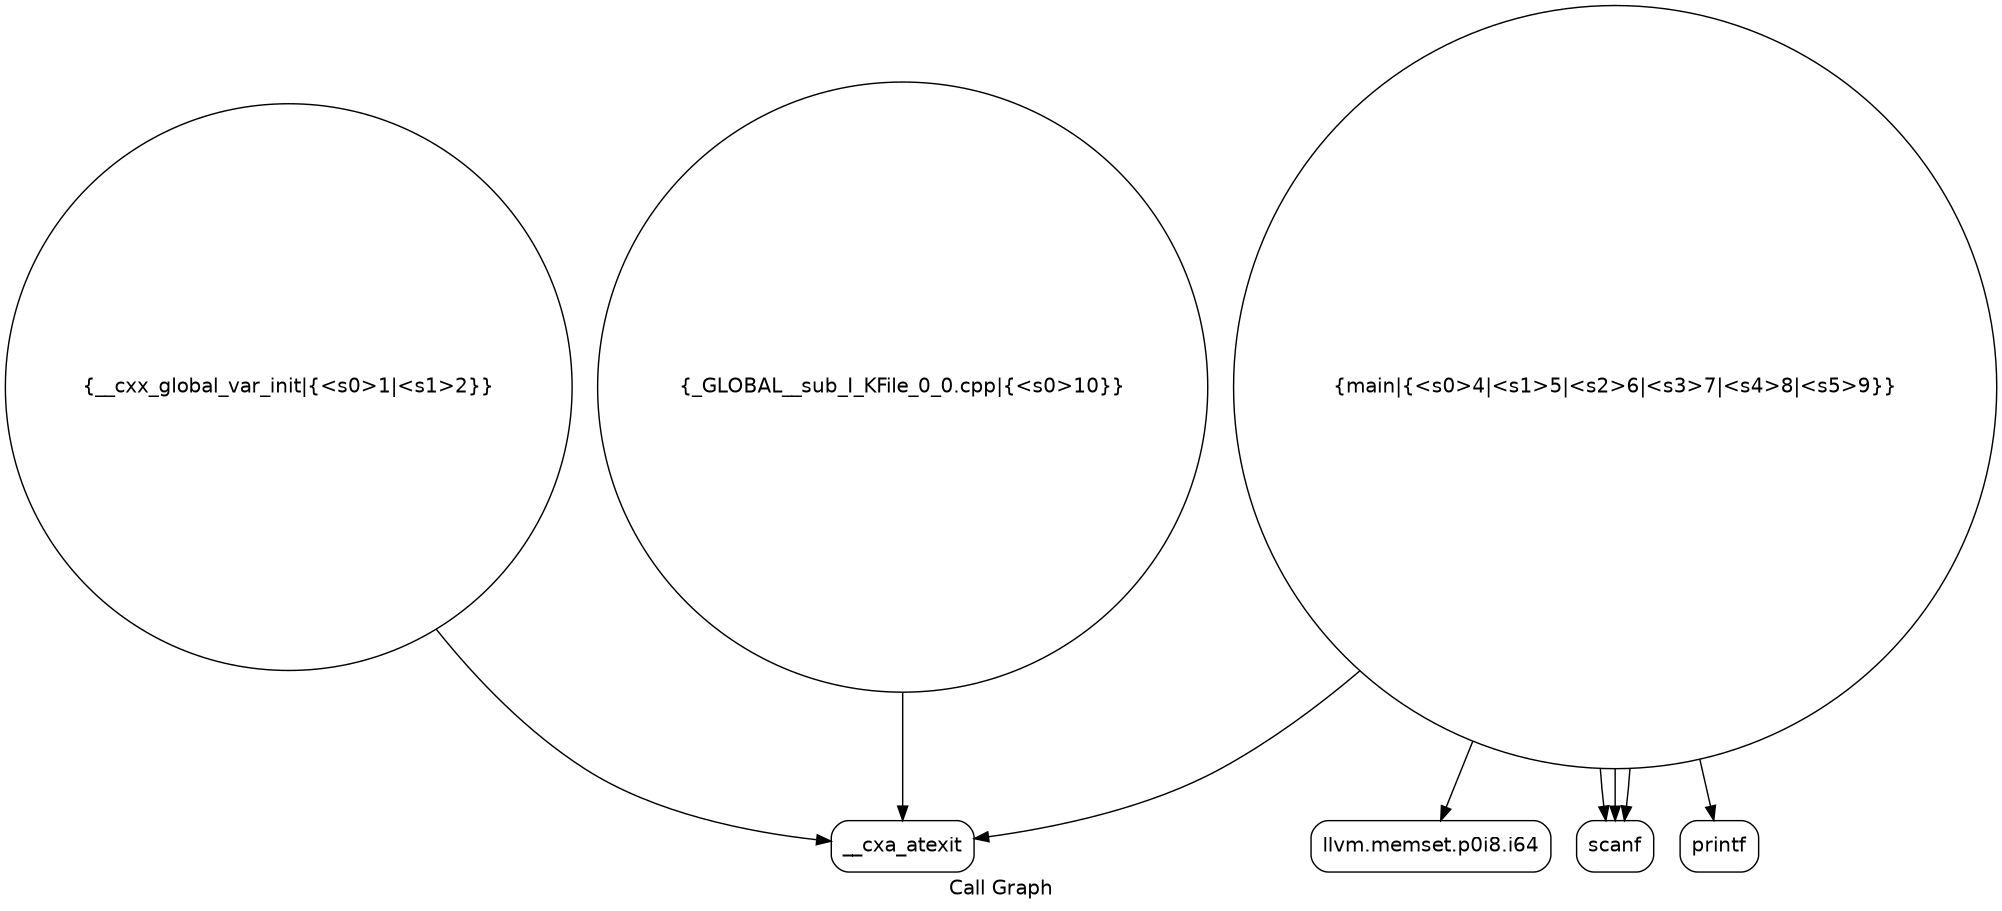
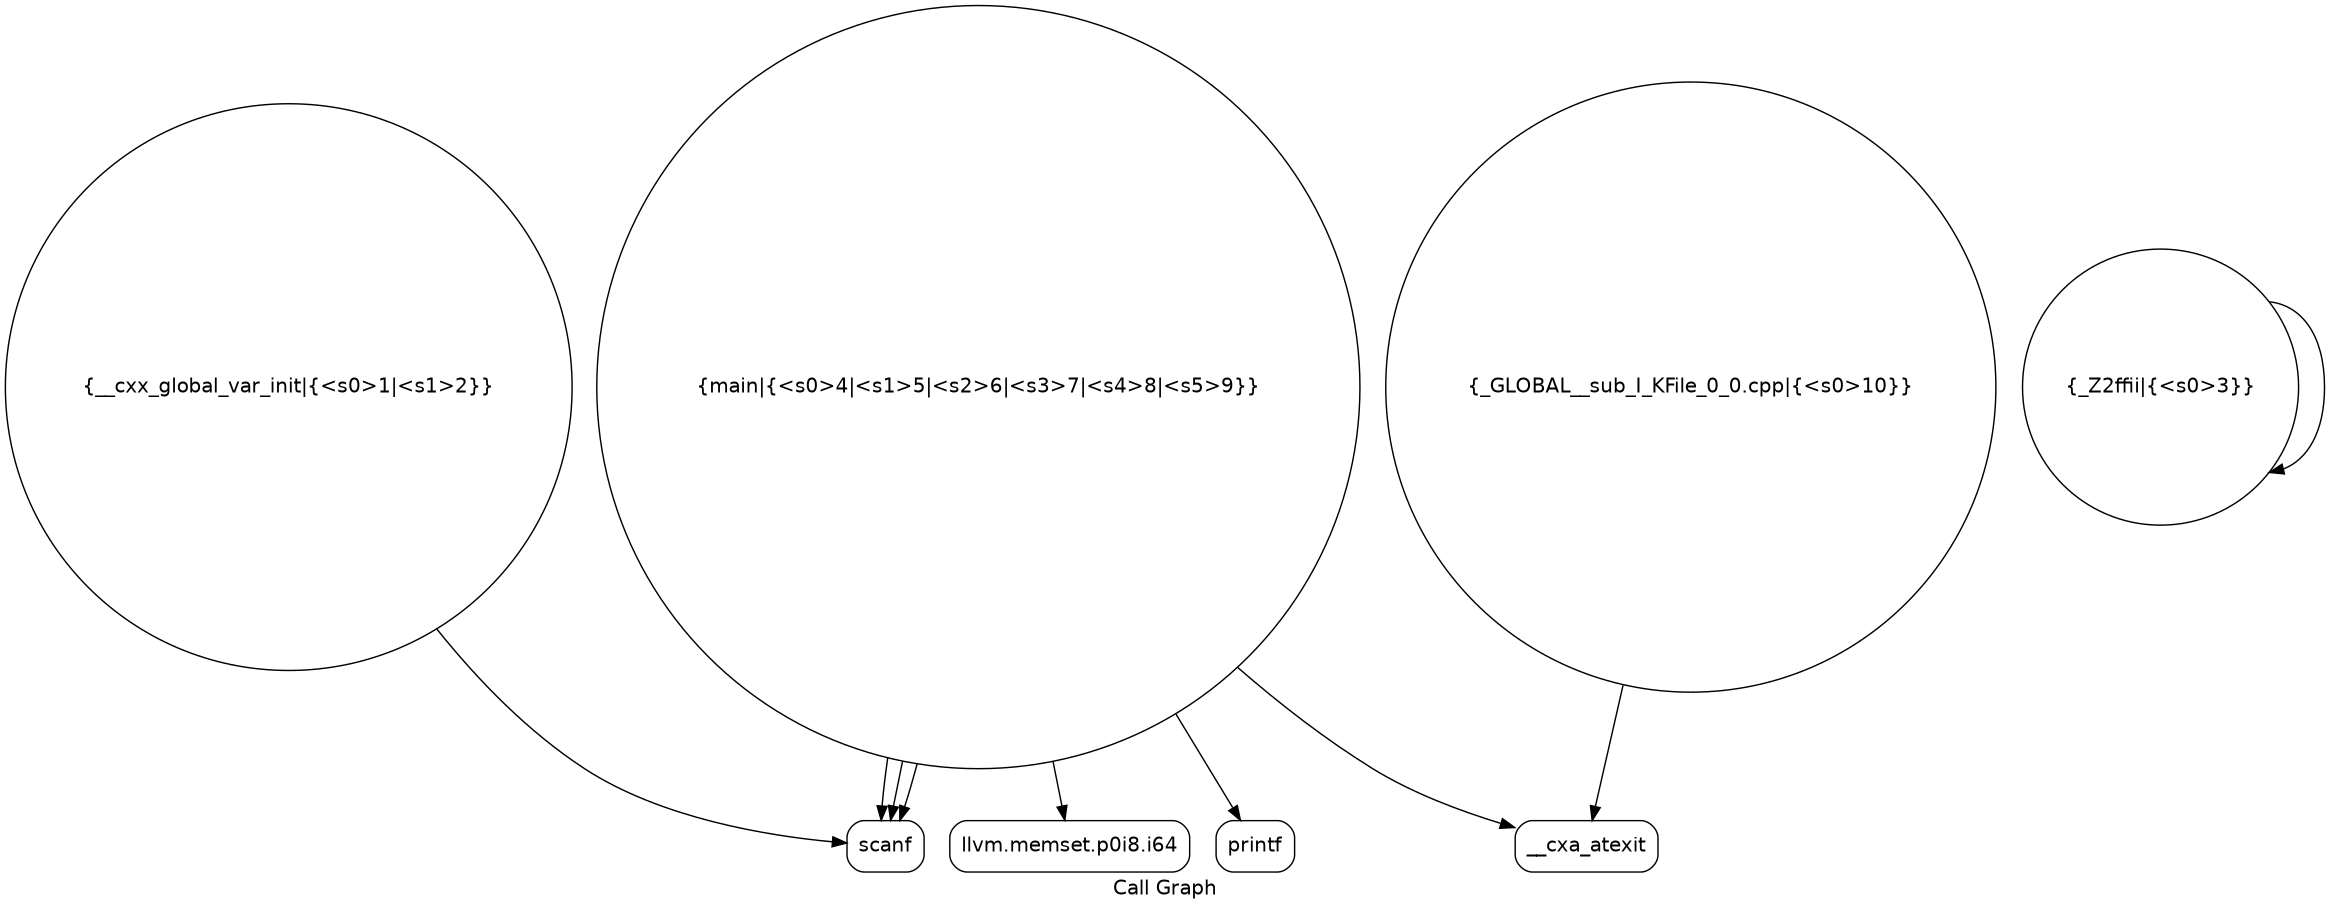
none -> (2161, 387)
(602, 779) -> (609, 783)
